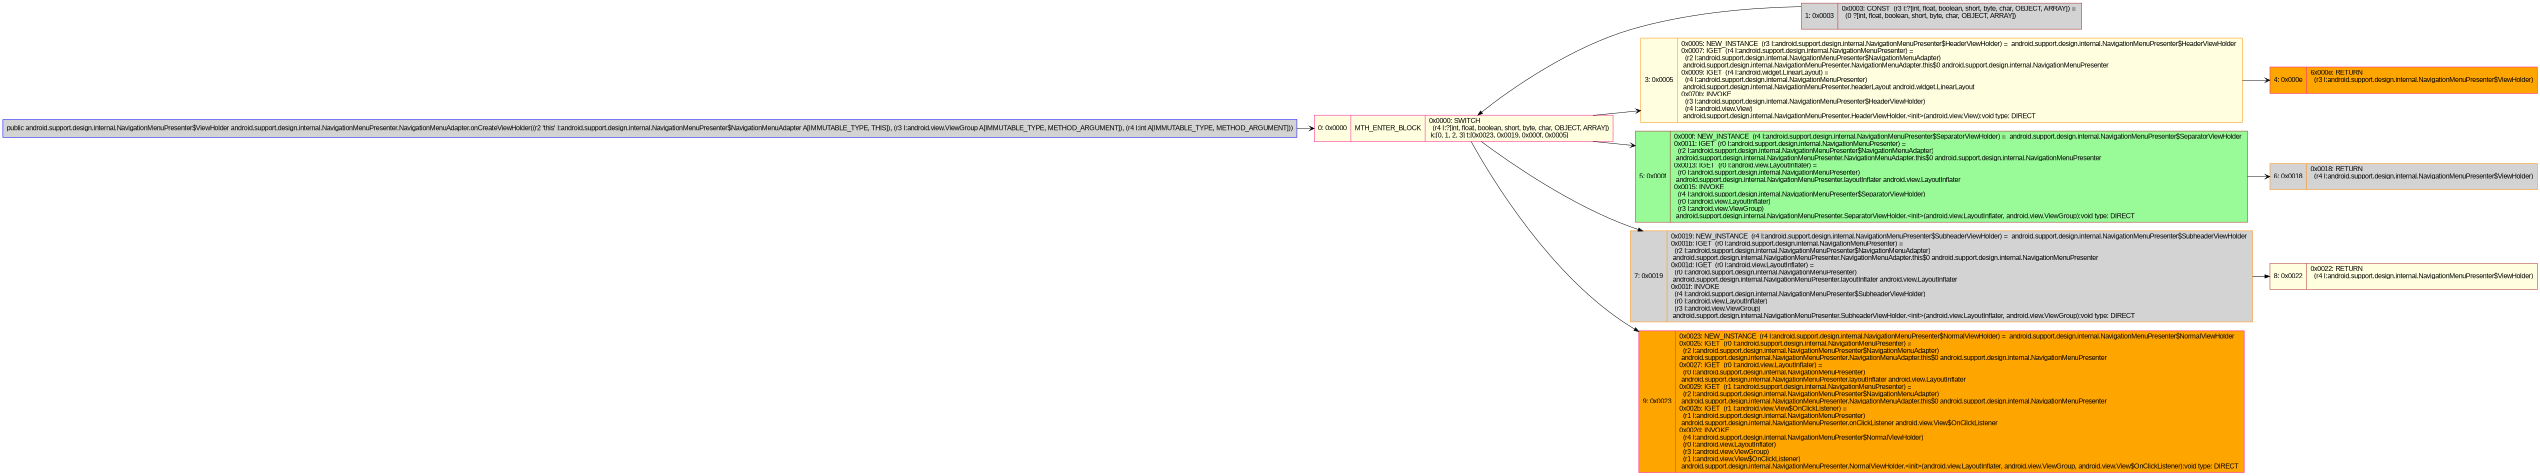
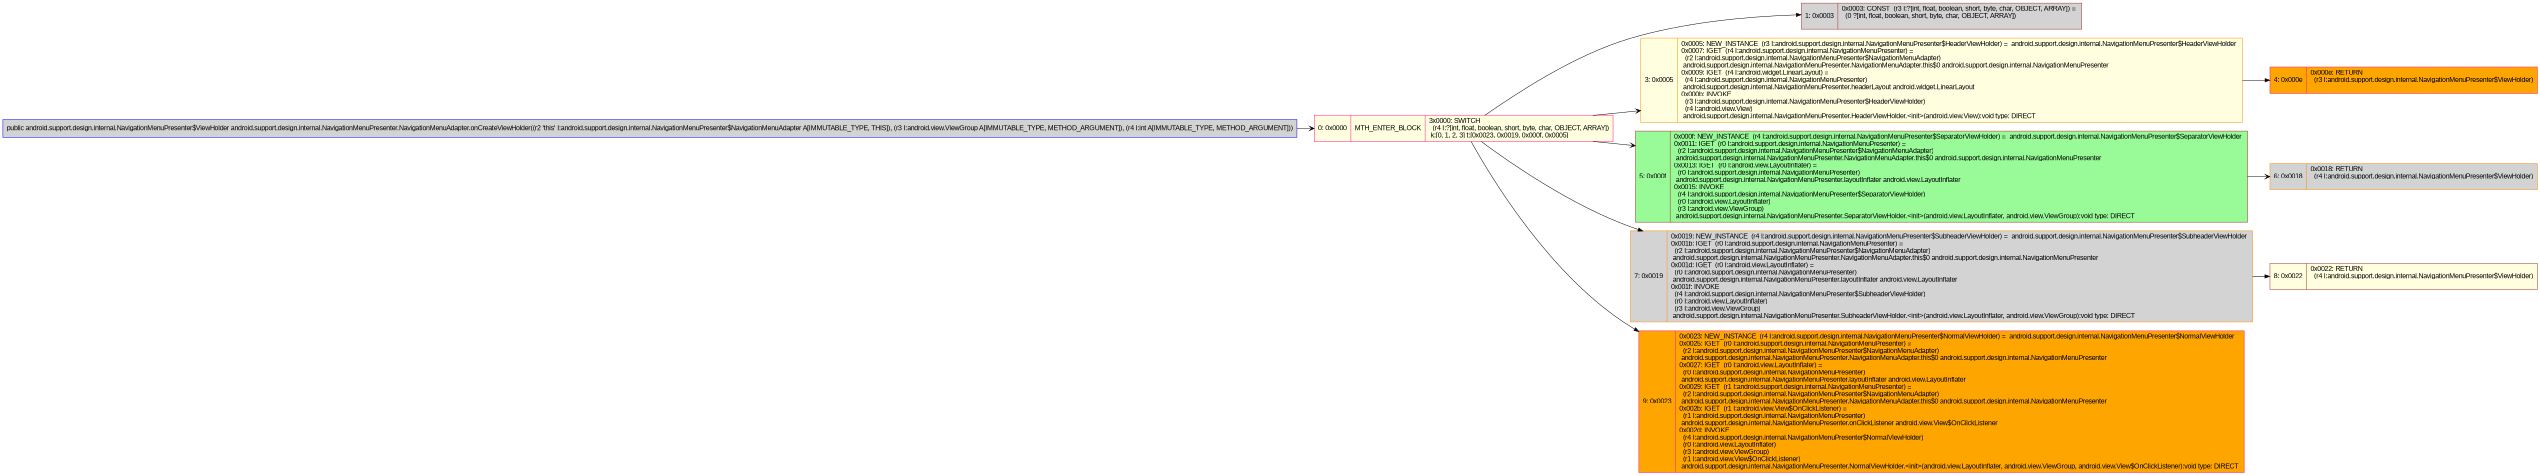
(1631, 29) -> (1632, 38)
(2338, 73) -> (2338, 73)
(2254, 80) -> (2254, 80)
(1708, 94) -> (1708, 94)
(1456, 121) -> (1456, 121)
